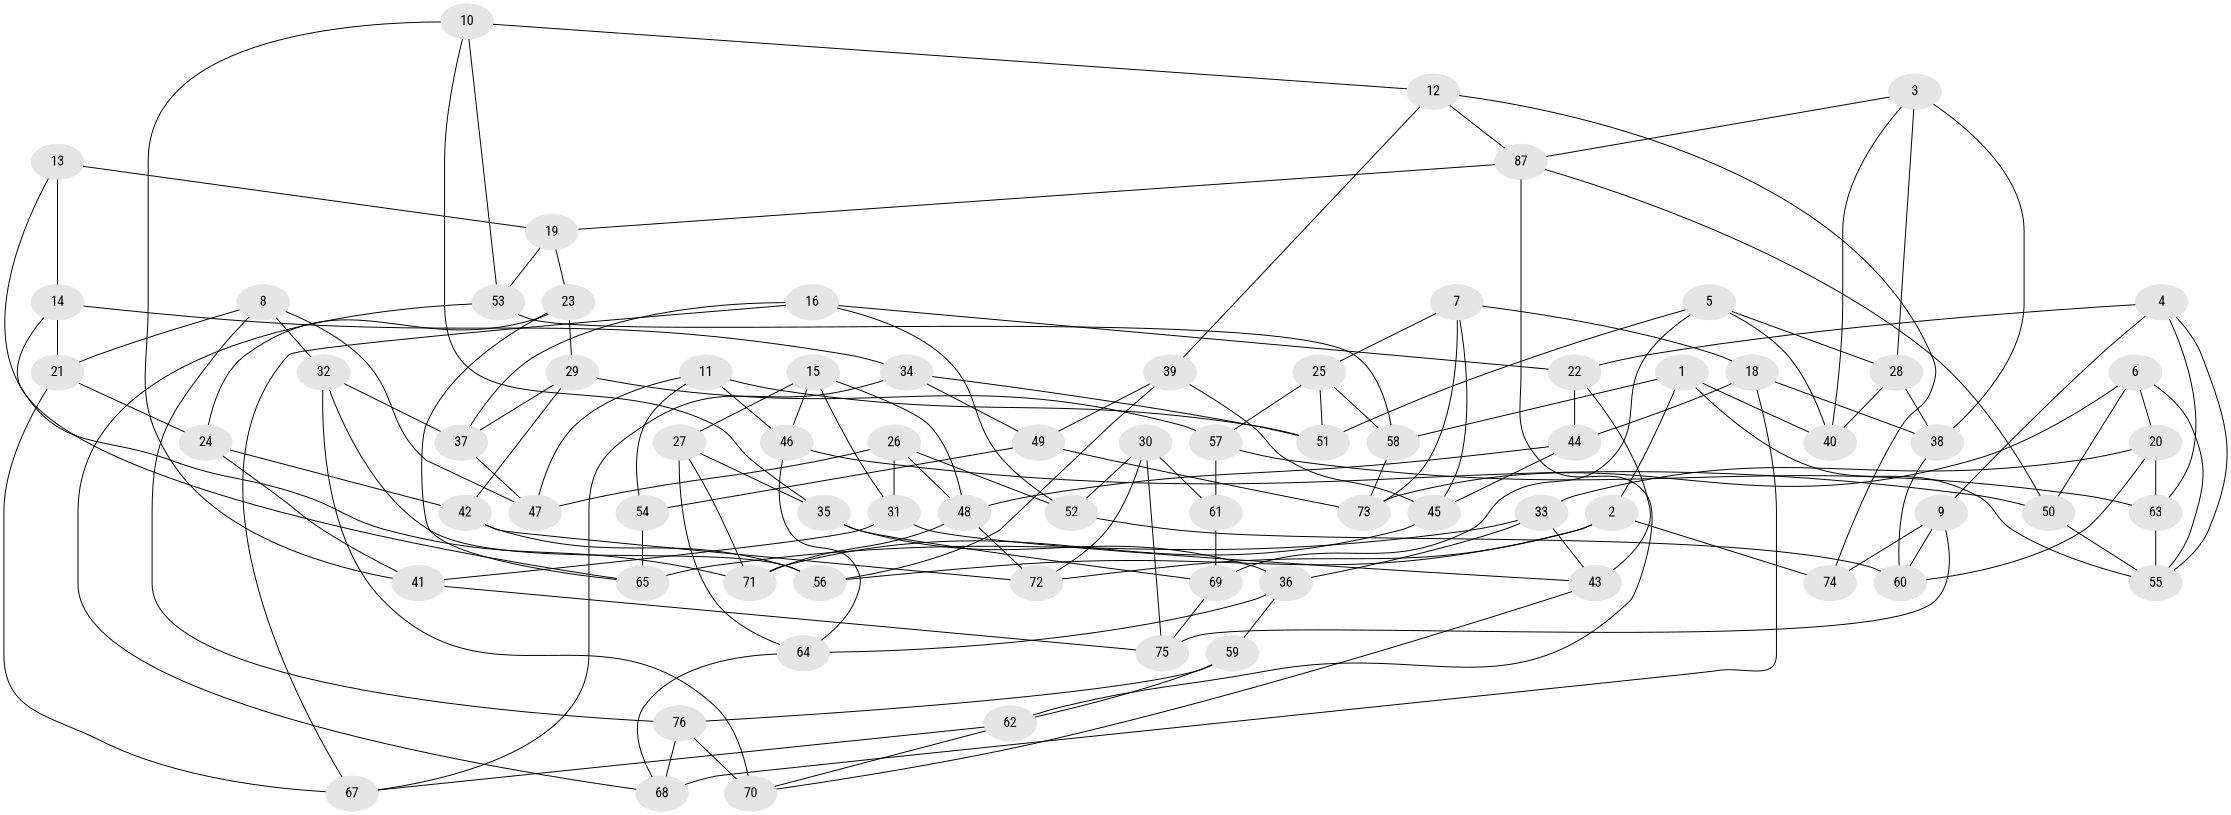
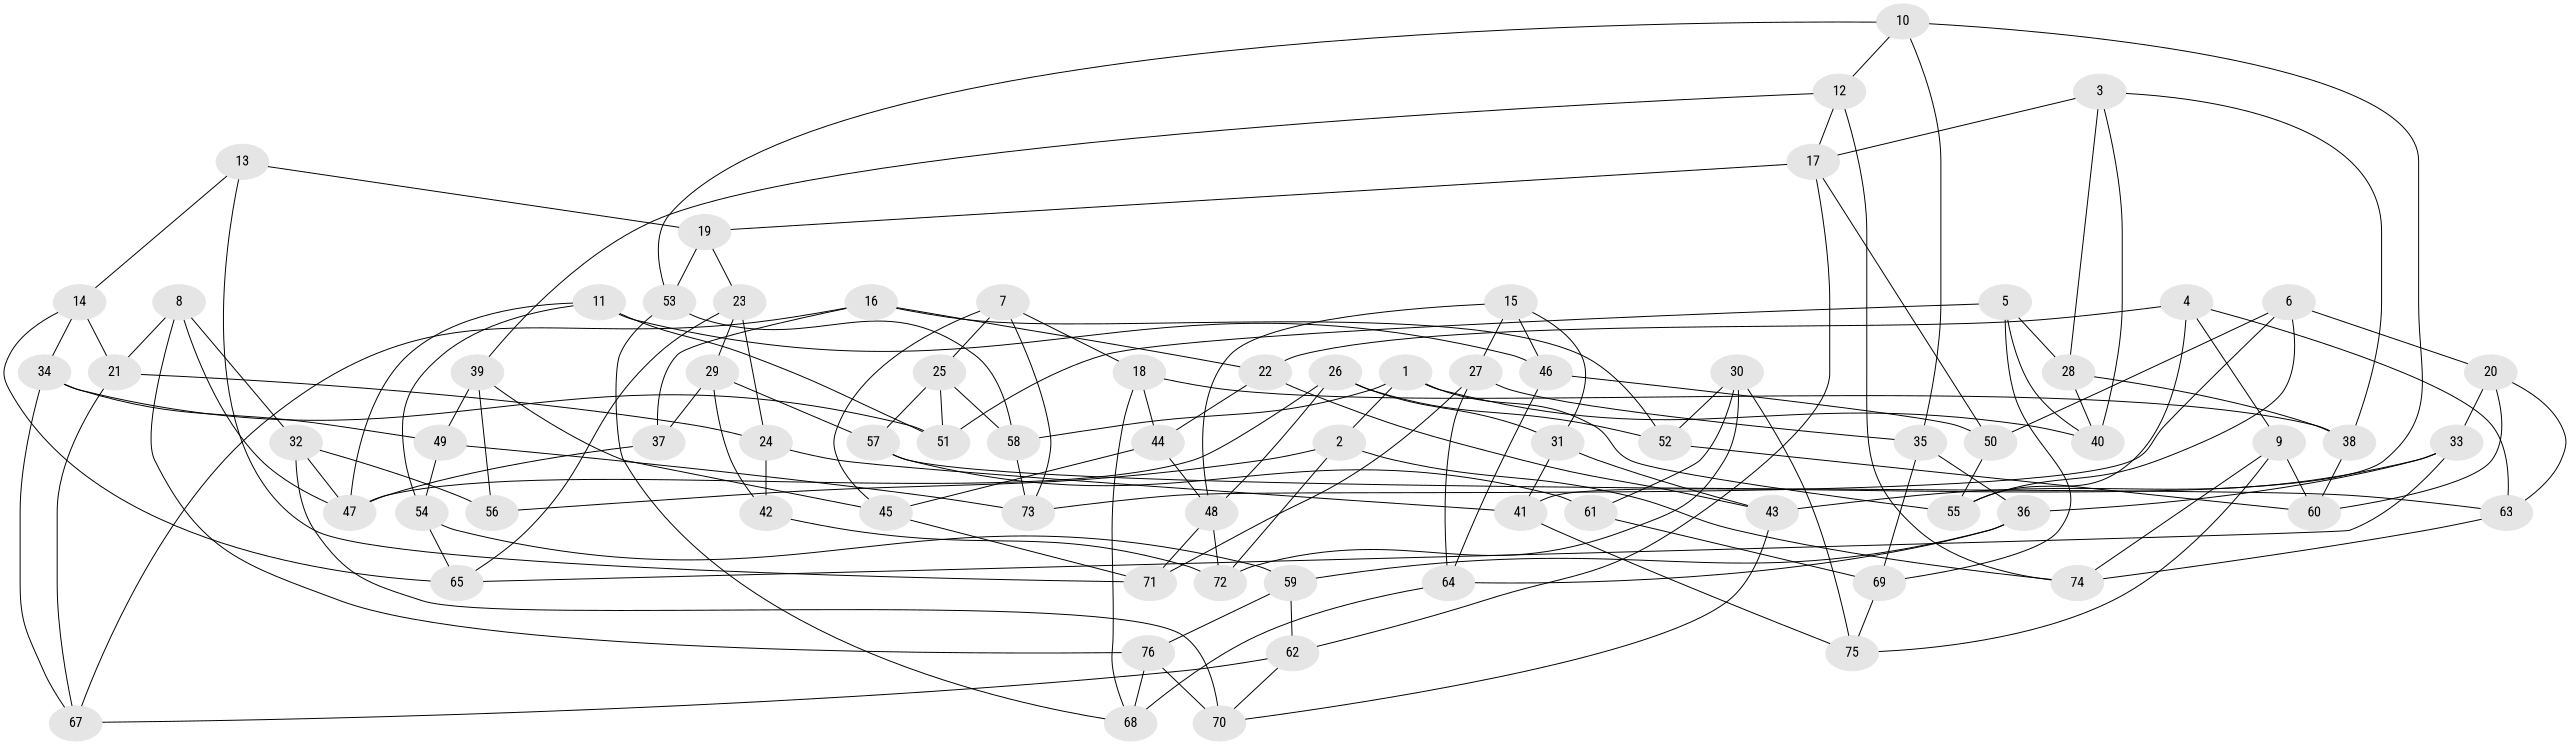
(1521, 162) -> (1813, 162)
(383, 403) -> (323, 478)
(579, 546) -> none
none -> (856, 548)
(2156, 548) -> (2293, 552)
